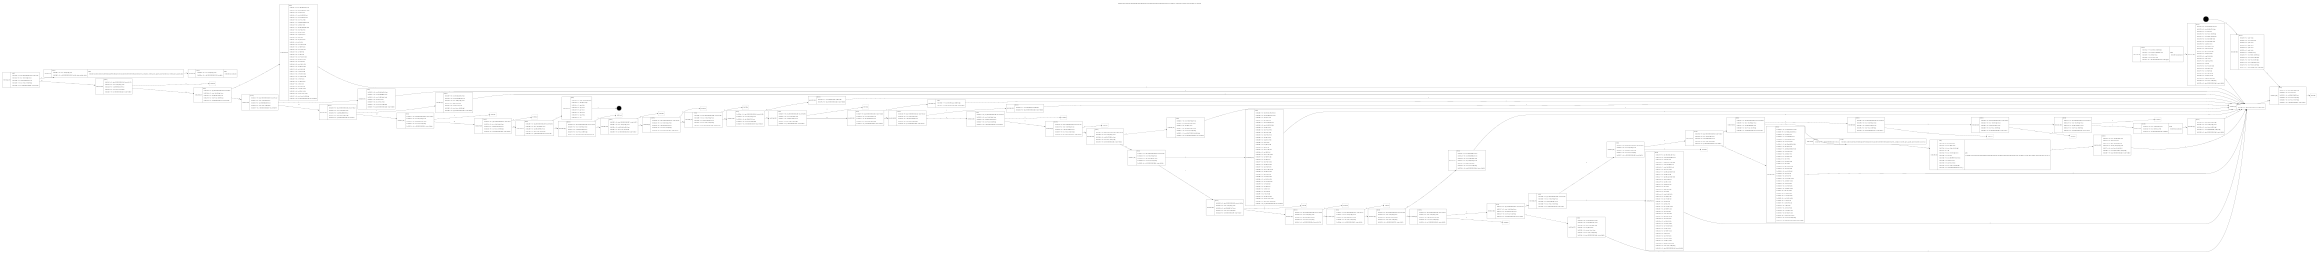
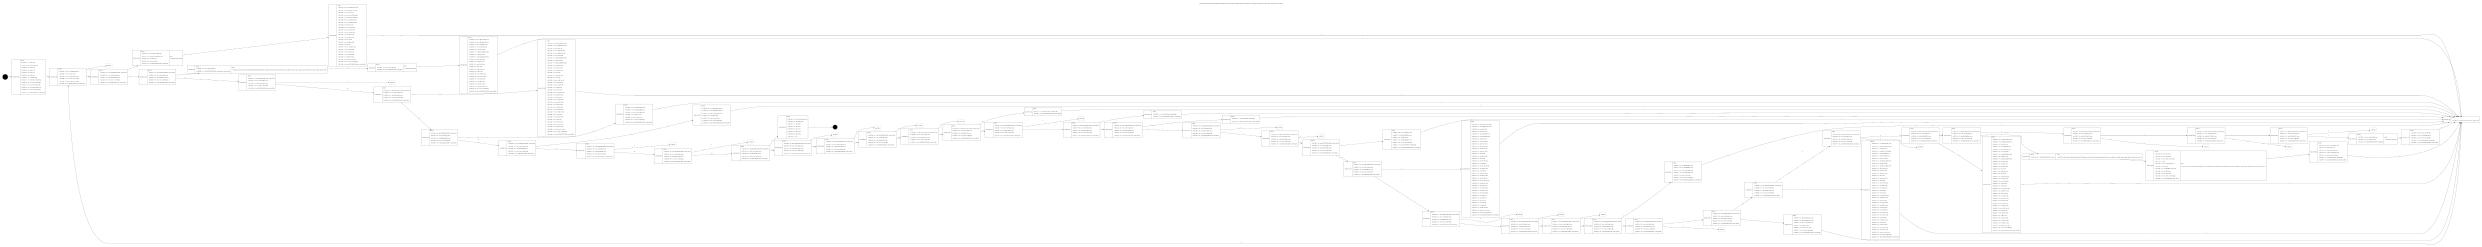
none -> (478, 65)
none -> (109, 77)
